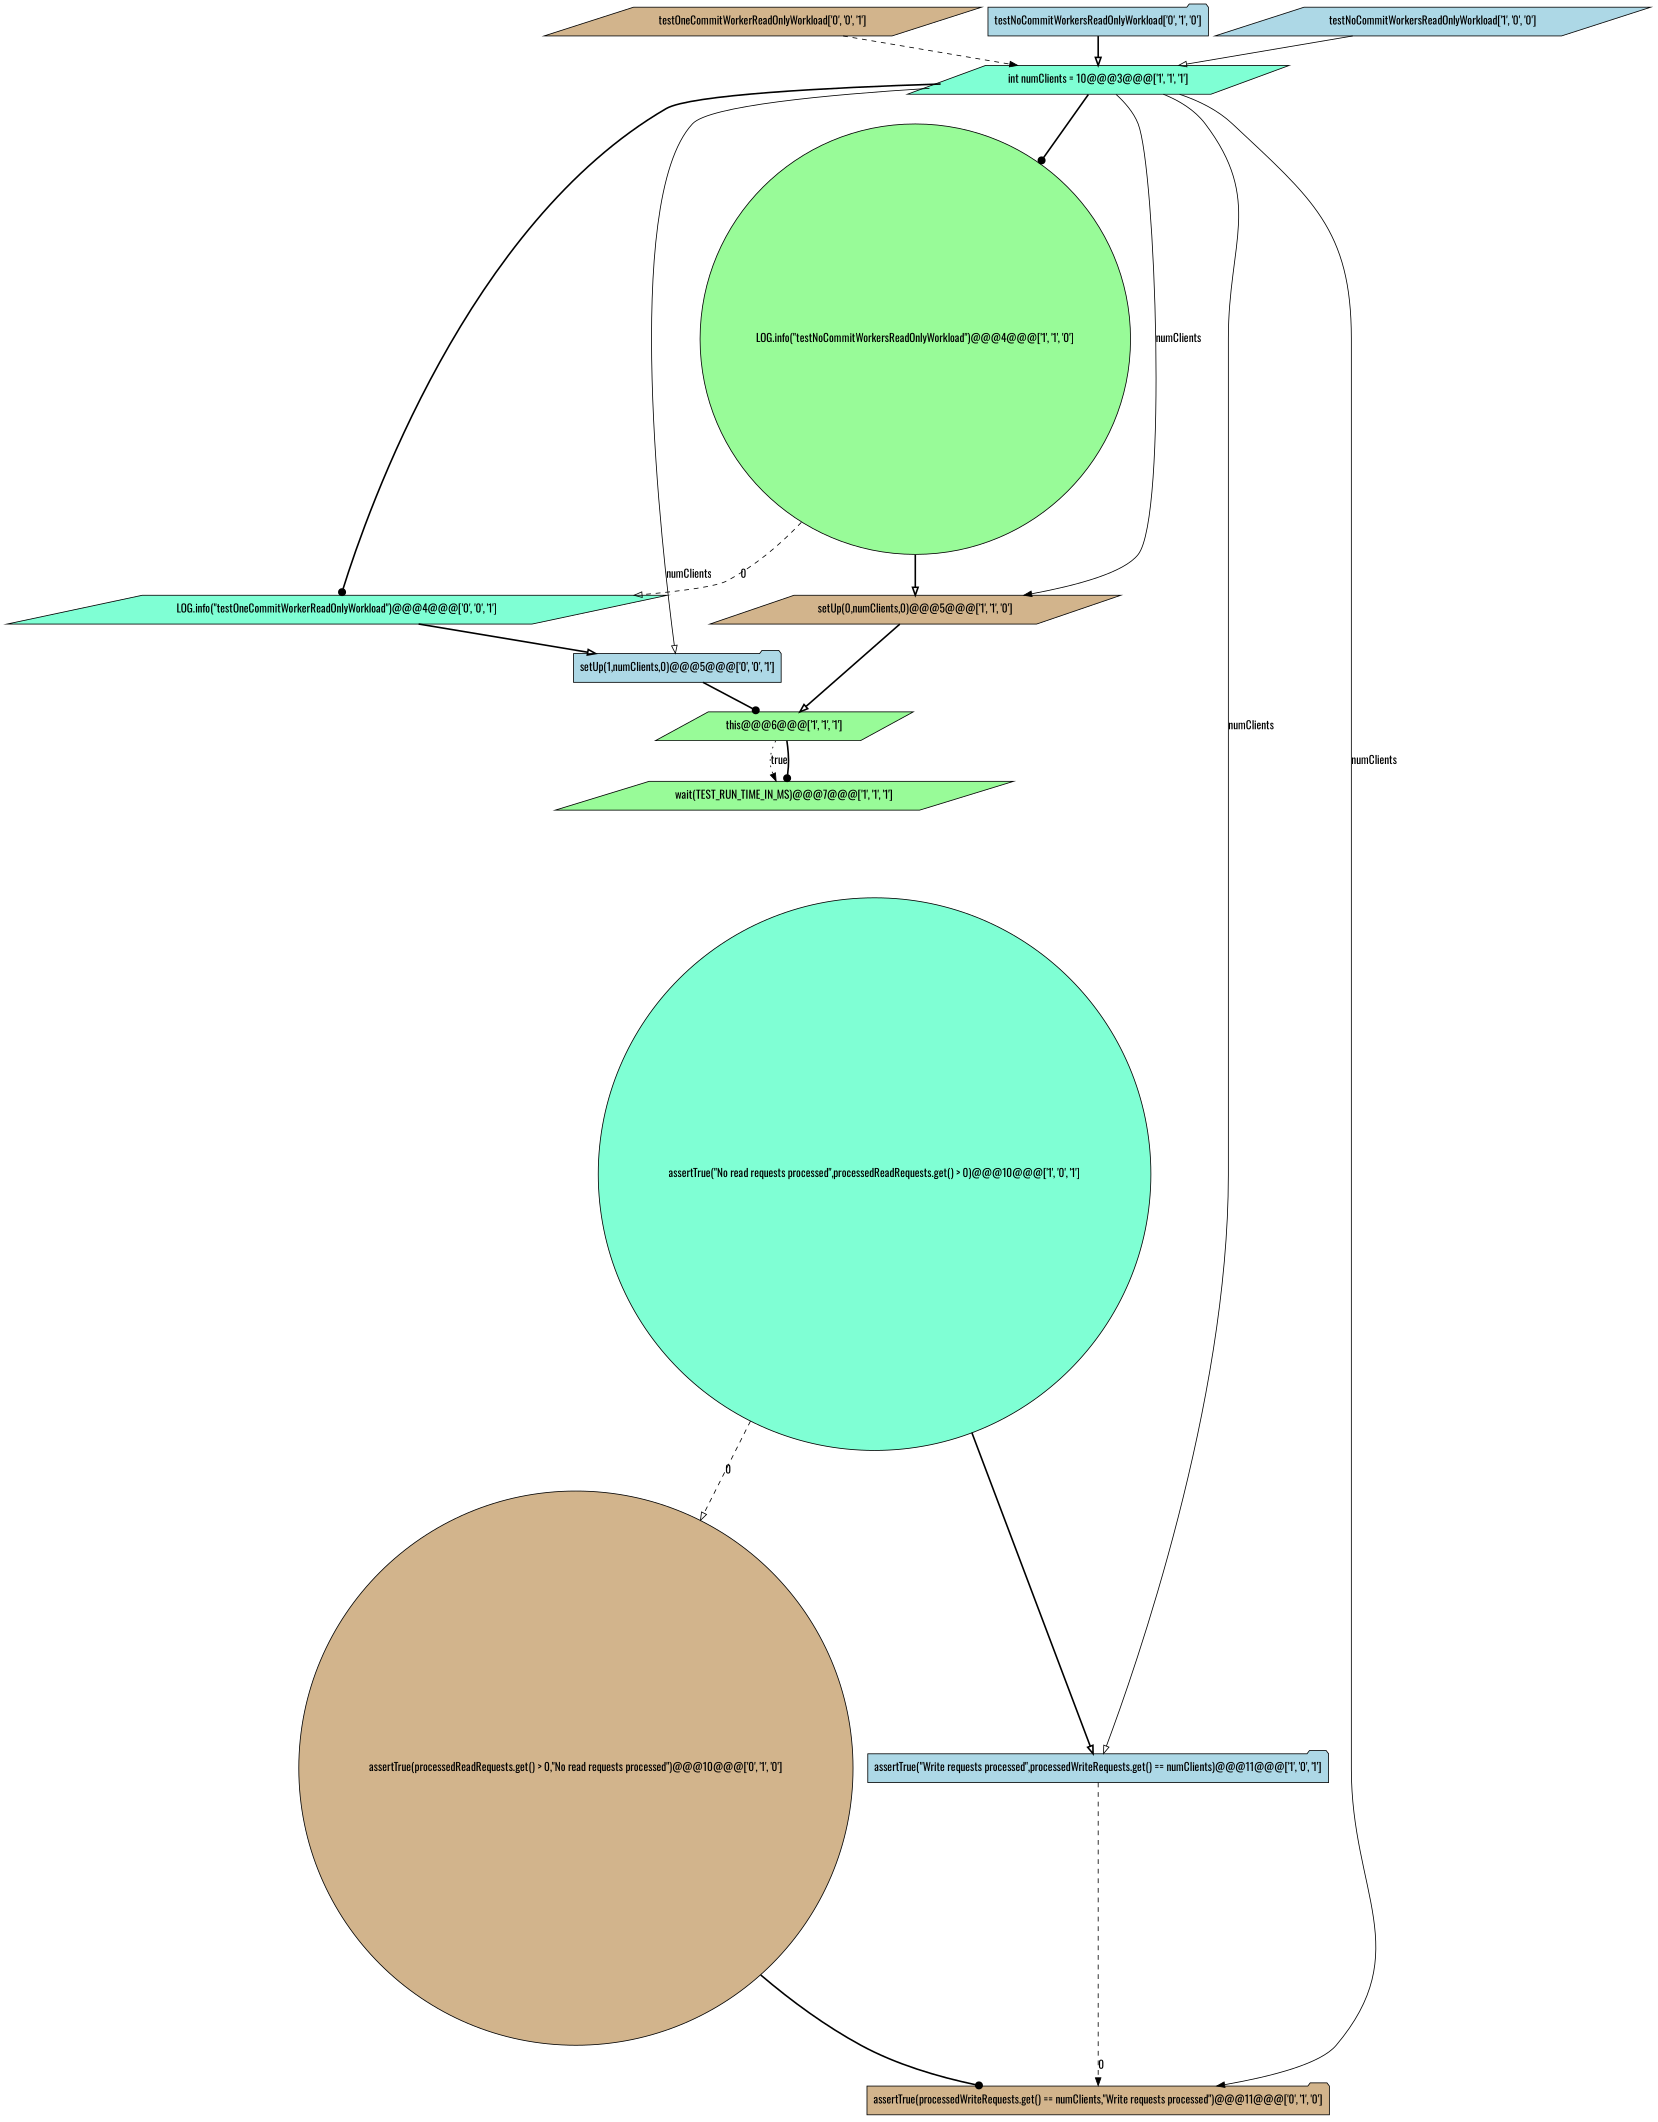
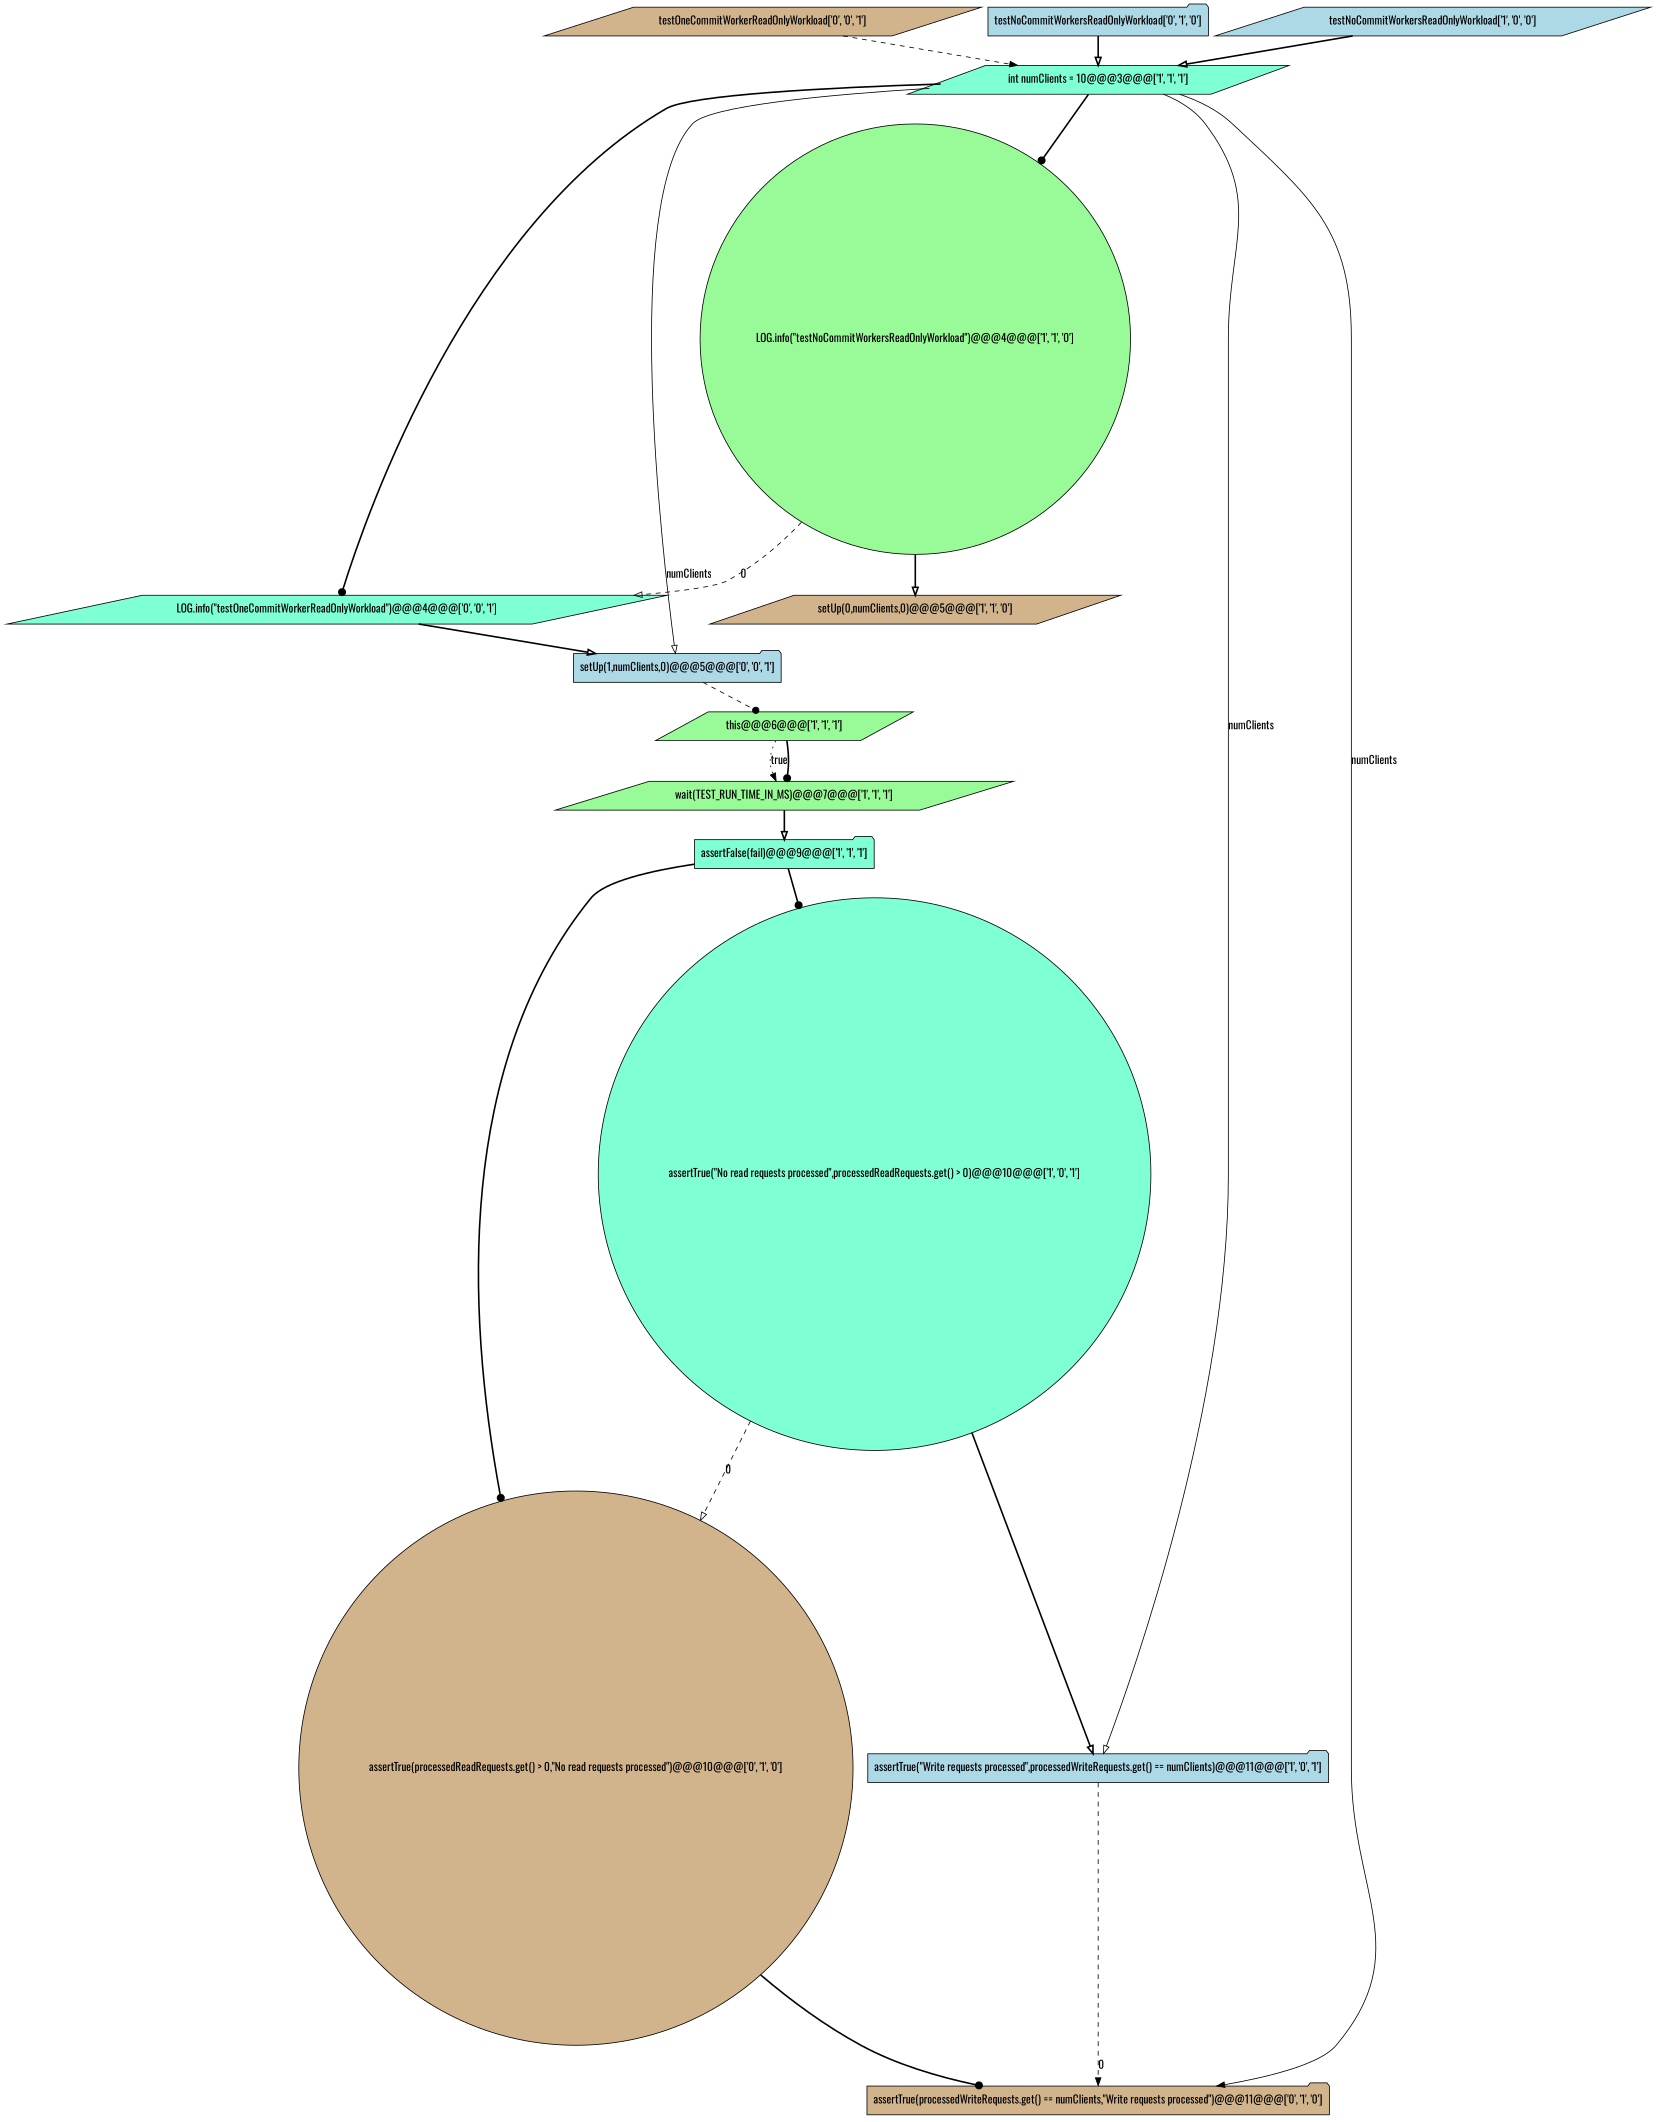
(1270, 50) -> (1270, 50)
(1156, 378) -> none
(853, 665) -> none
(728, 696) -> (728, 696)
none -> (784, 854)
